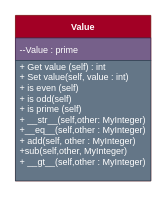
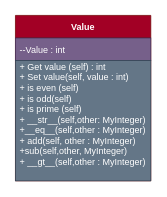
(51, 50) -> (46, 50)
